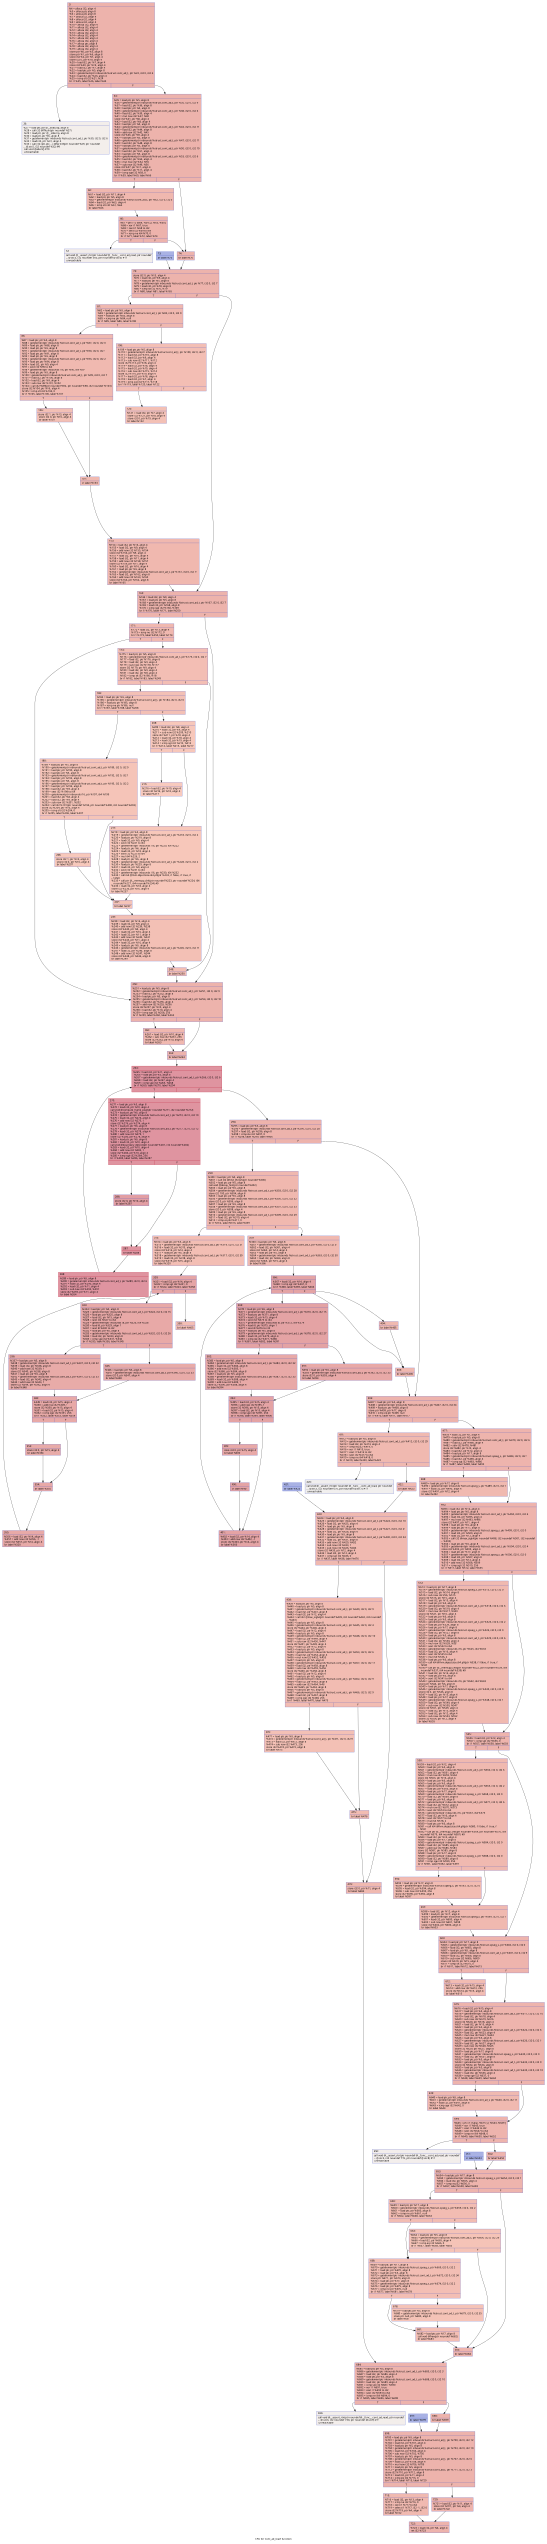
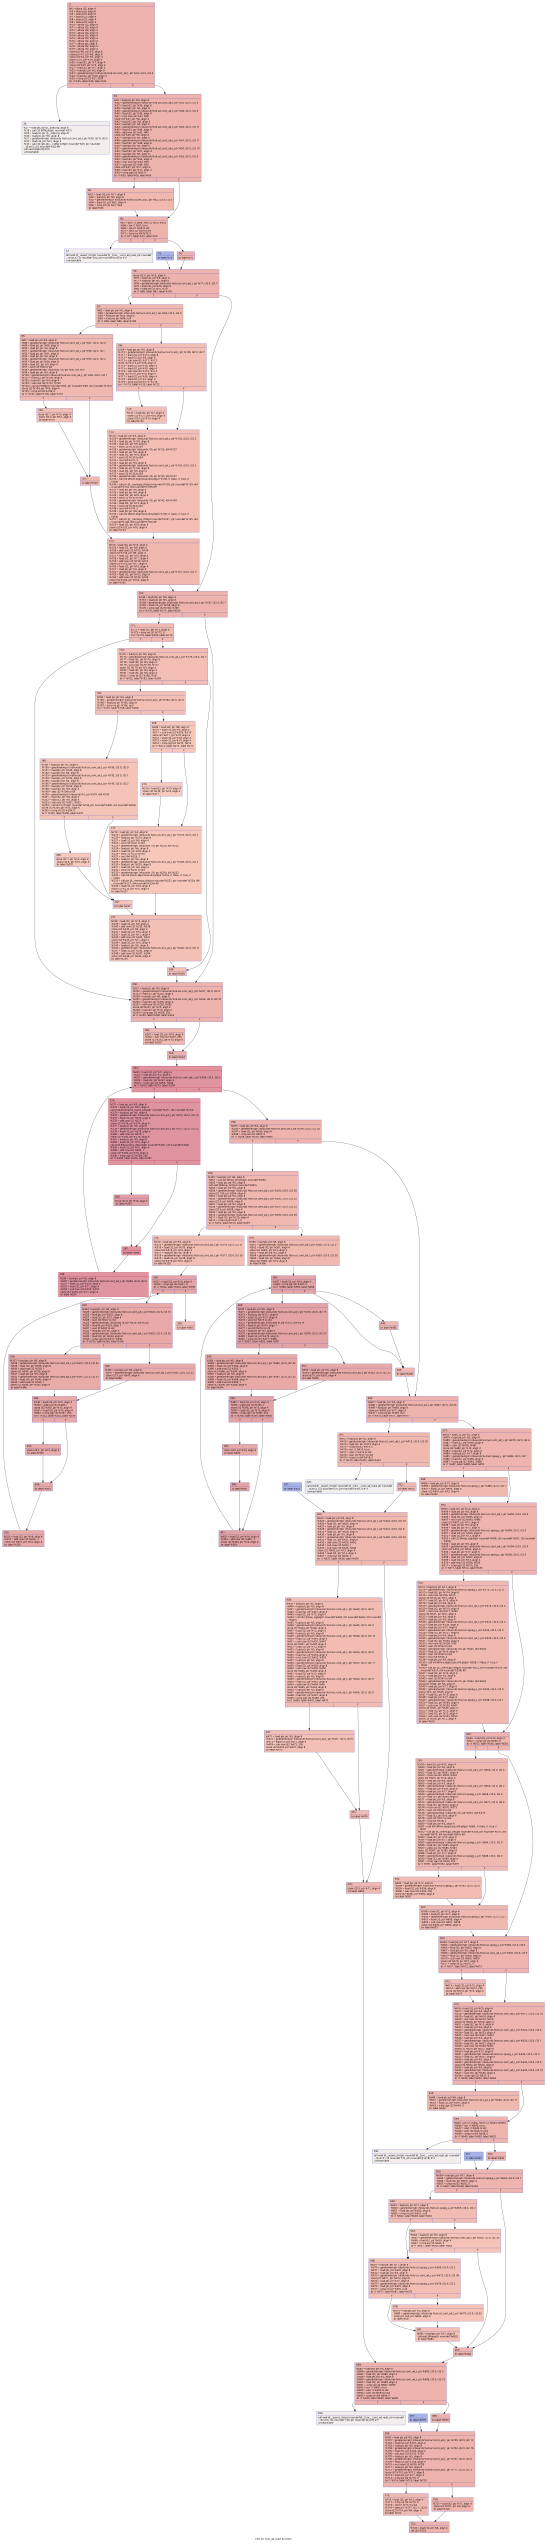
(183, 216) -> (179, 201)
none -> (153, 481)
(129, 896) -> (155, 903)
